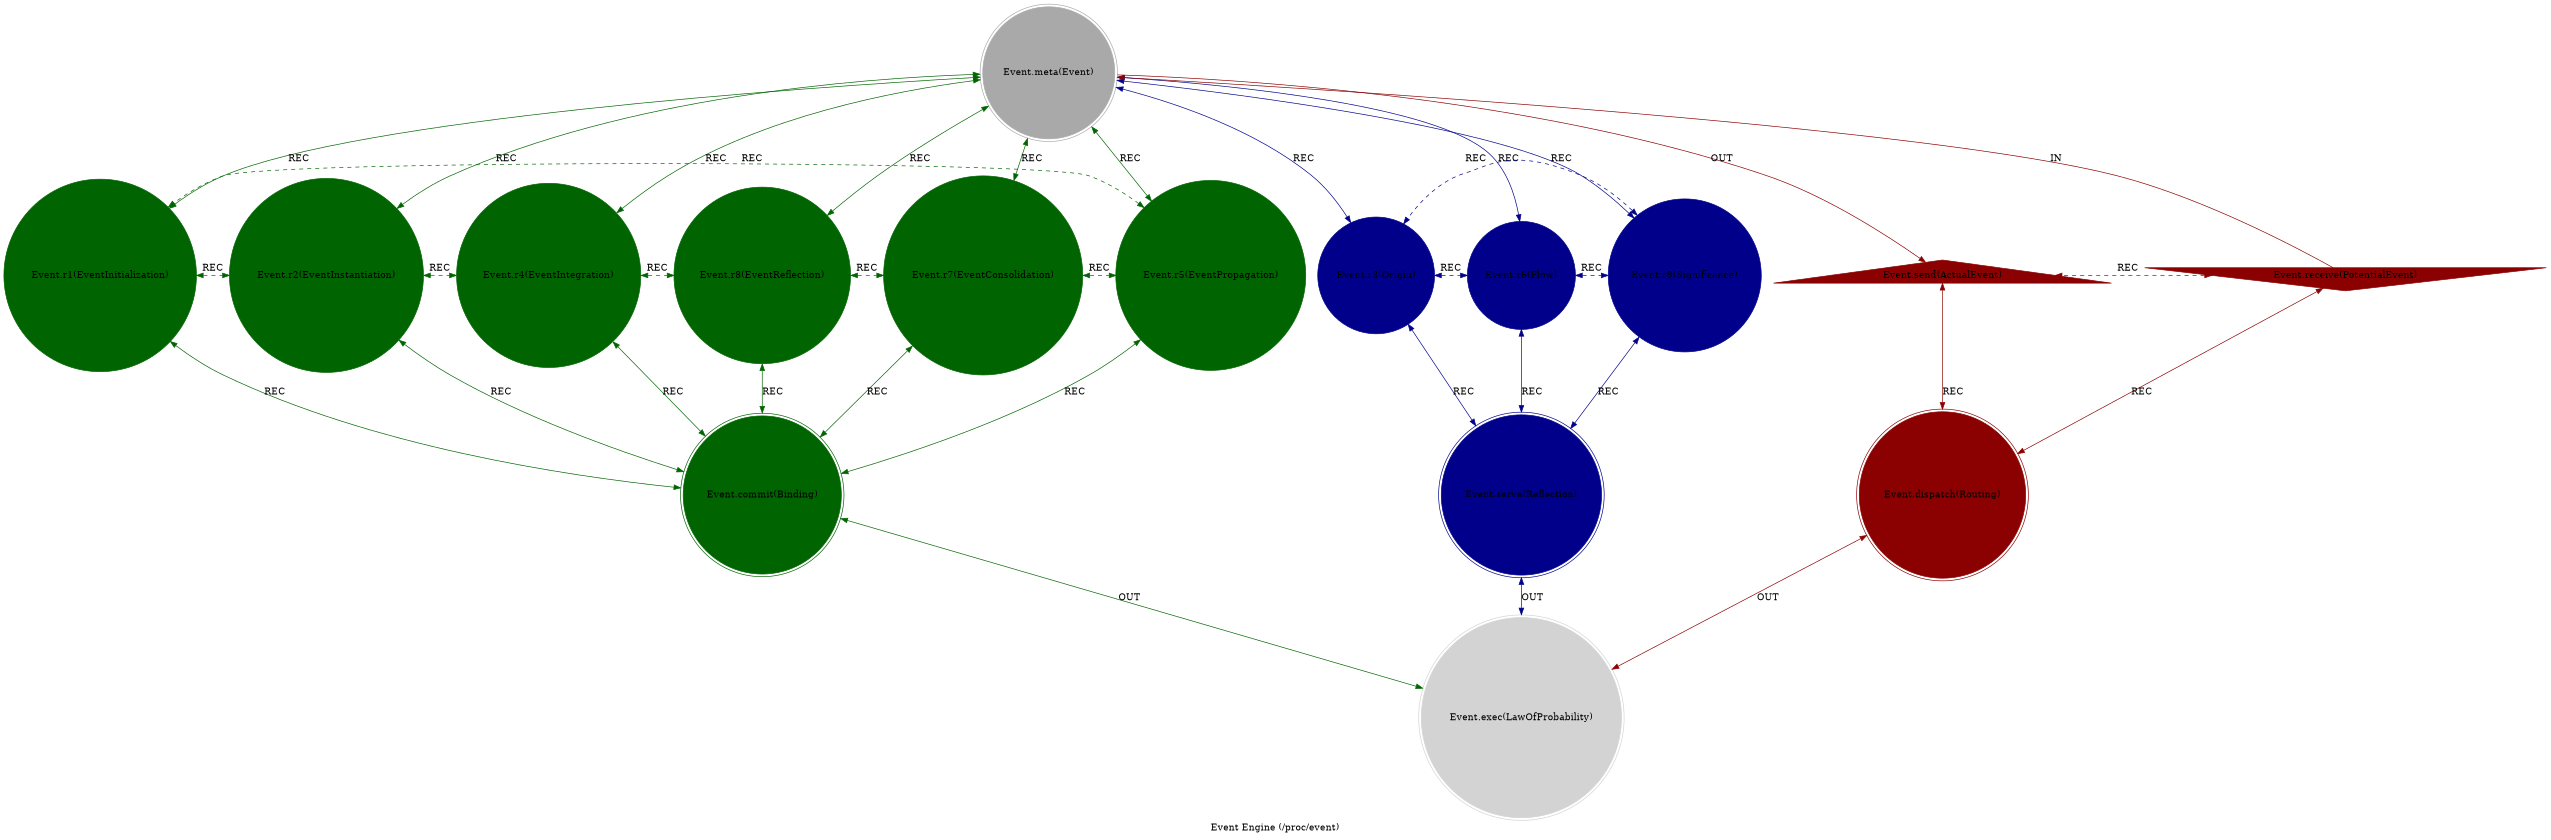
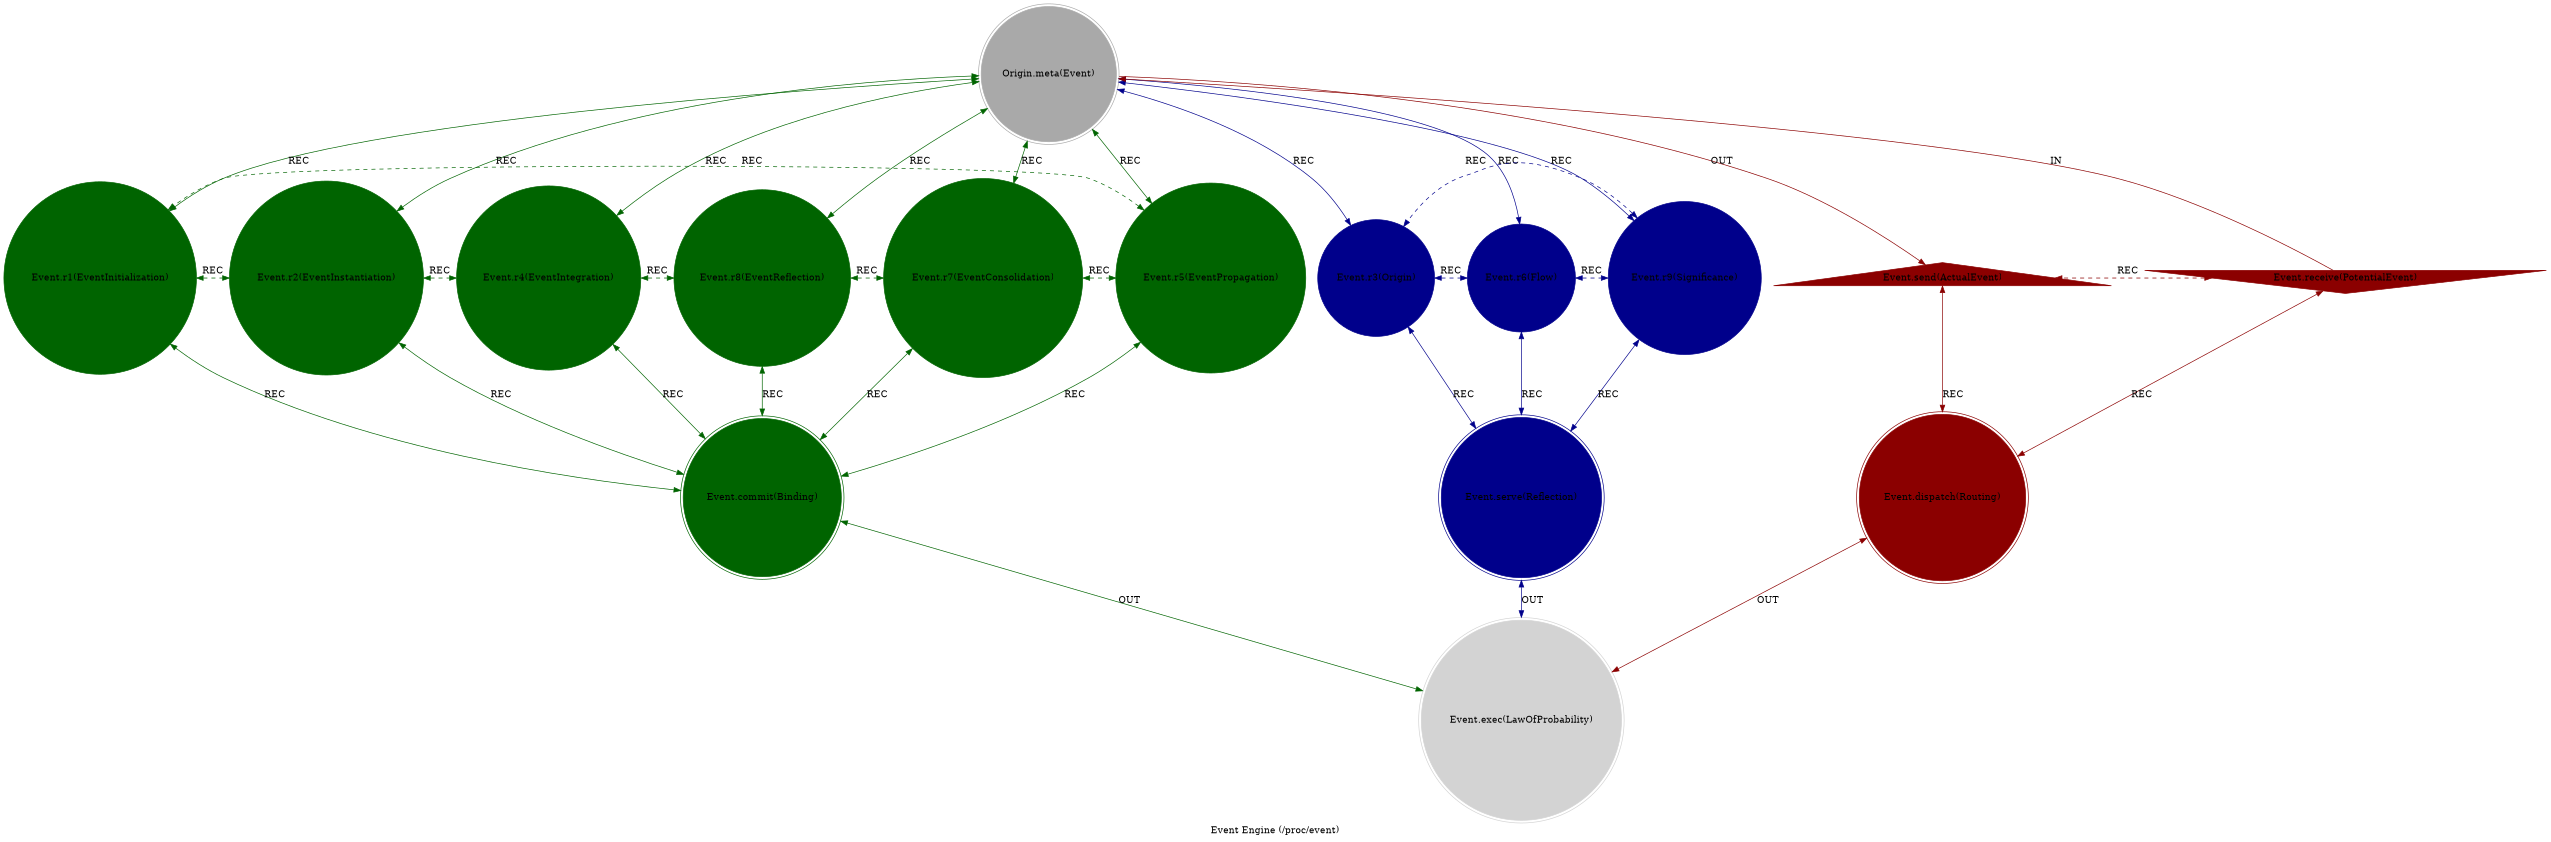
(1049, 73) -> (1049, 74)
